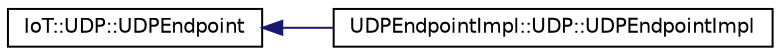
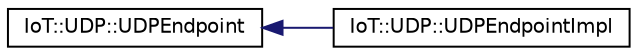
(553, 28) -> (482, 28)
